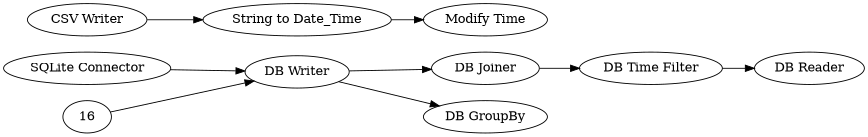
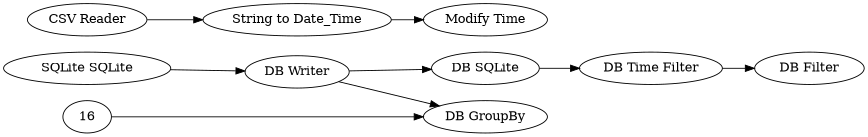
(87, 20) -> (87, 20)
(87, 68) -> (87, 68)
(485, 68) -> (485, 68)
(809, 68) -> (809, 68)
(178, 97) -> (263, 117)
